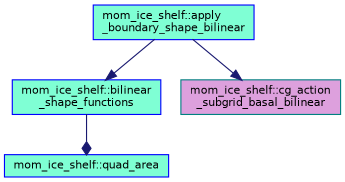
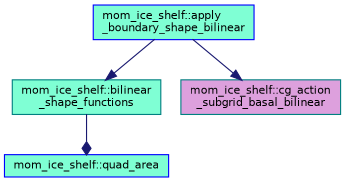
(87, 97) -> (87, 97)
